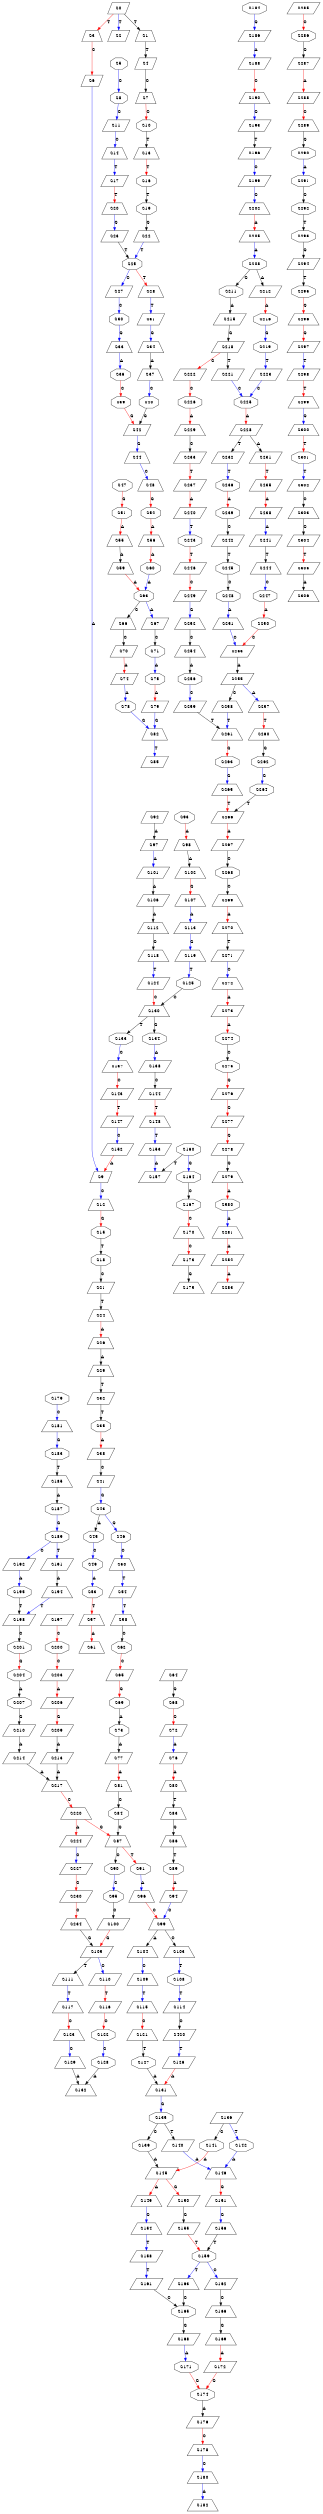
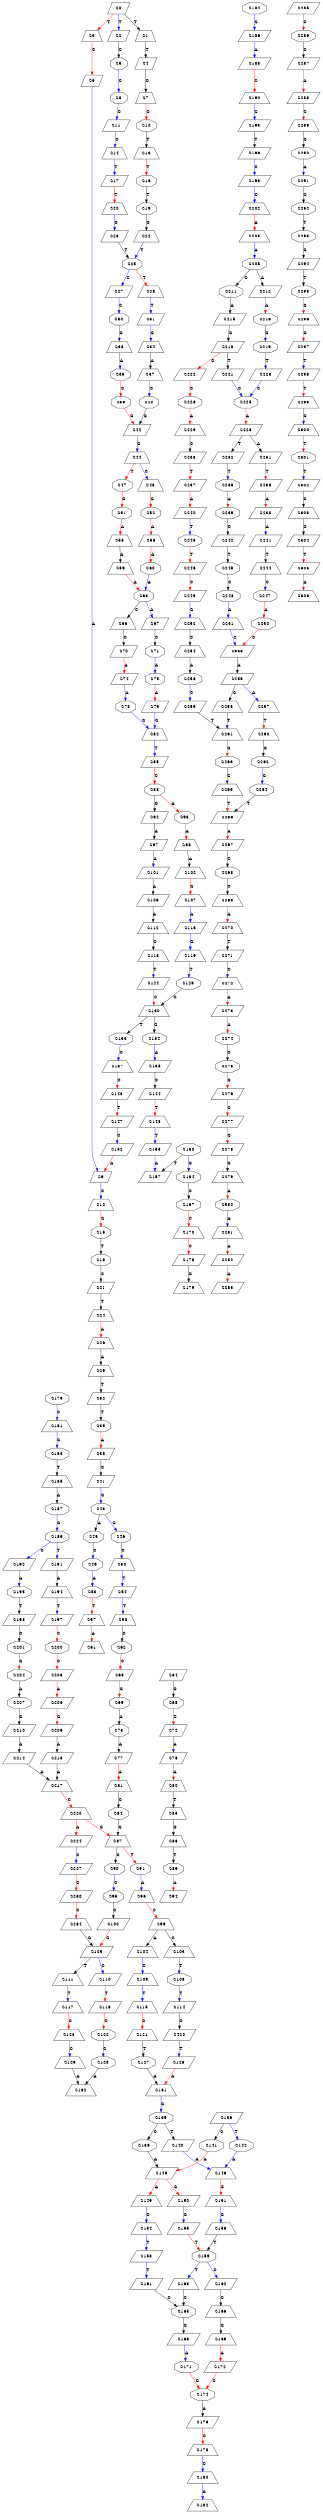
none -> (119, 48)
none -> (131, 470)
(304, 581) -> (304, 581)
(237, 651) -> (237, 651)
none -> (155, 790)
(39, 1605) -> (57, 1604)
(168, 1909) -> none
(184, 2213) -> (184, 2213)
